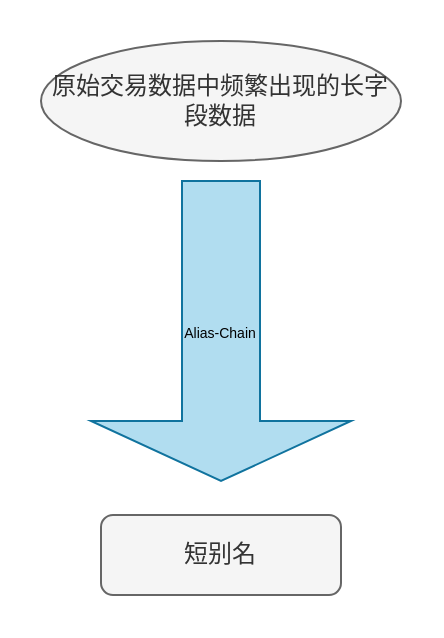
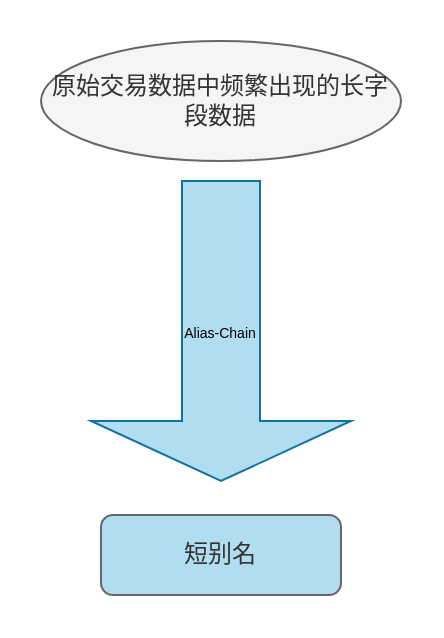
(221, 555) -> (221, 555)
